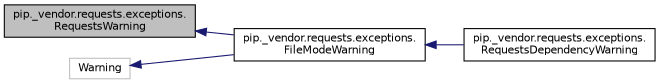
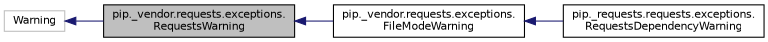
(560, 45) -> (664, 21)
(187, 60) -> (90, 21)
